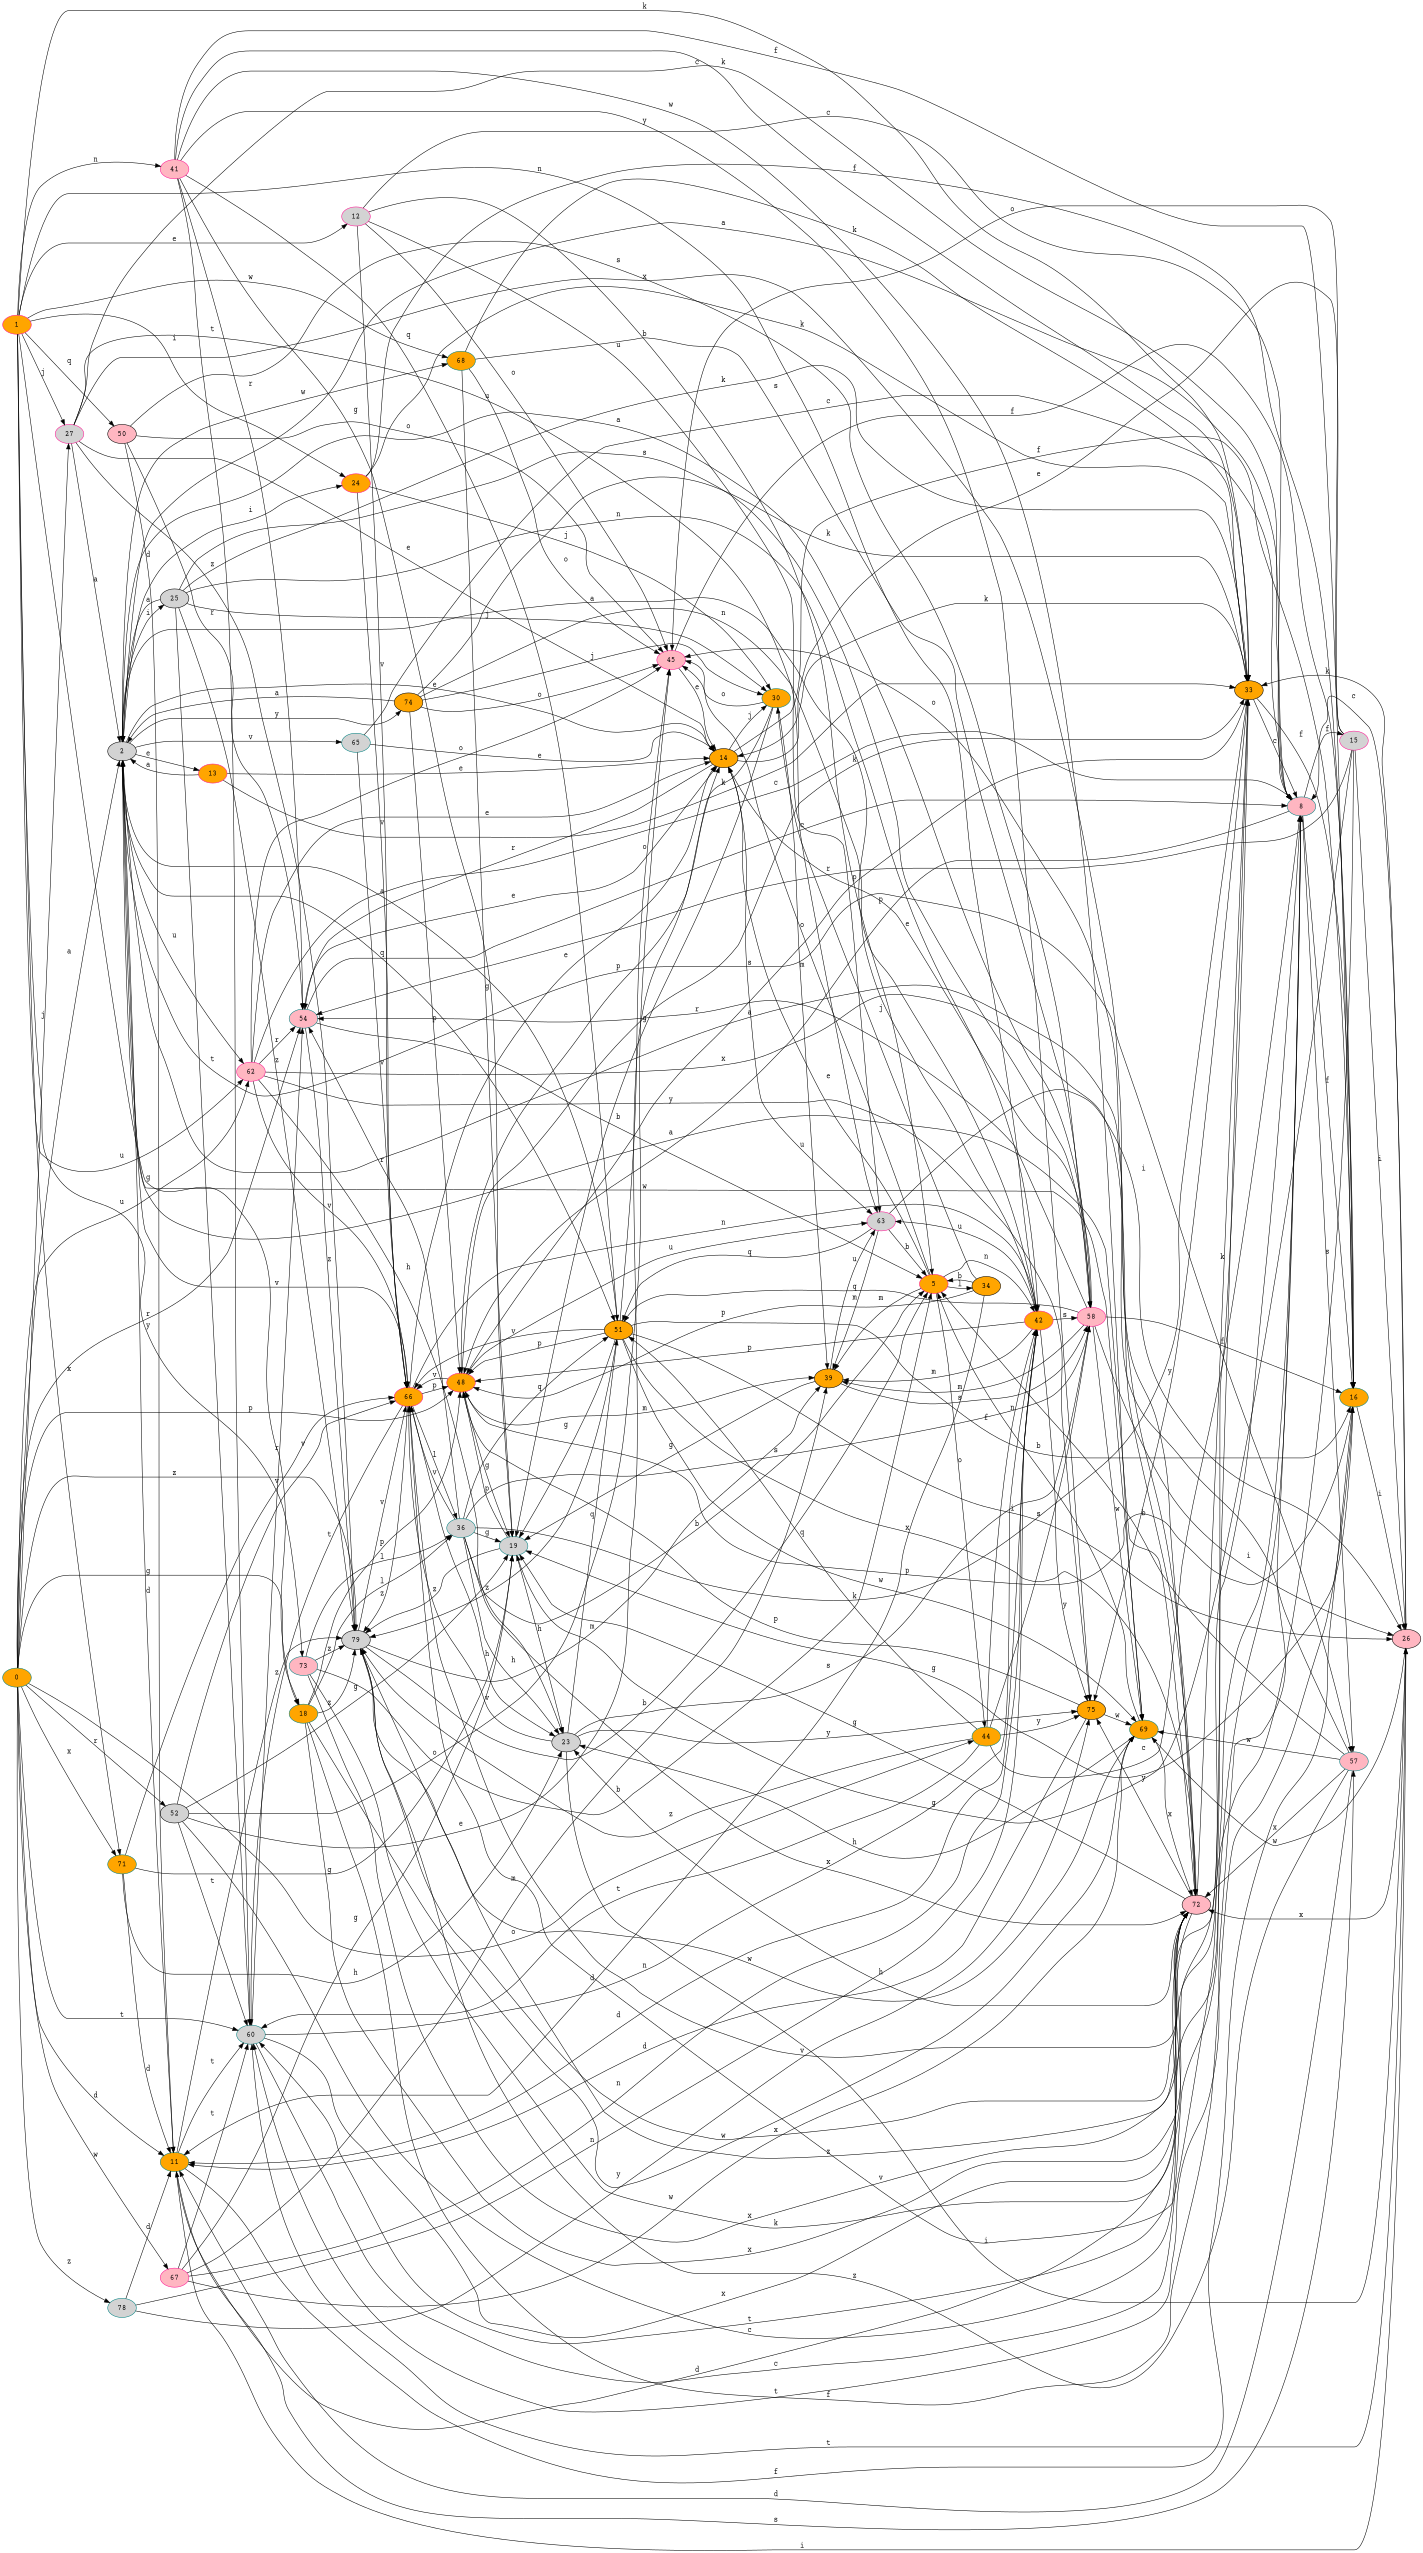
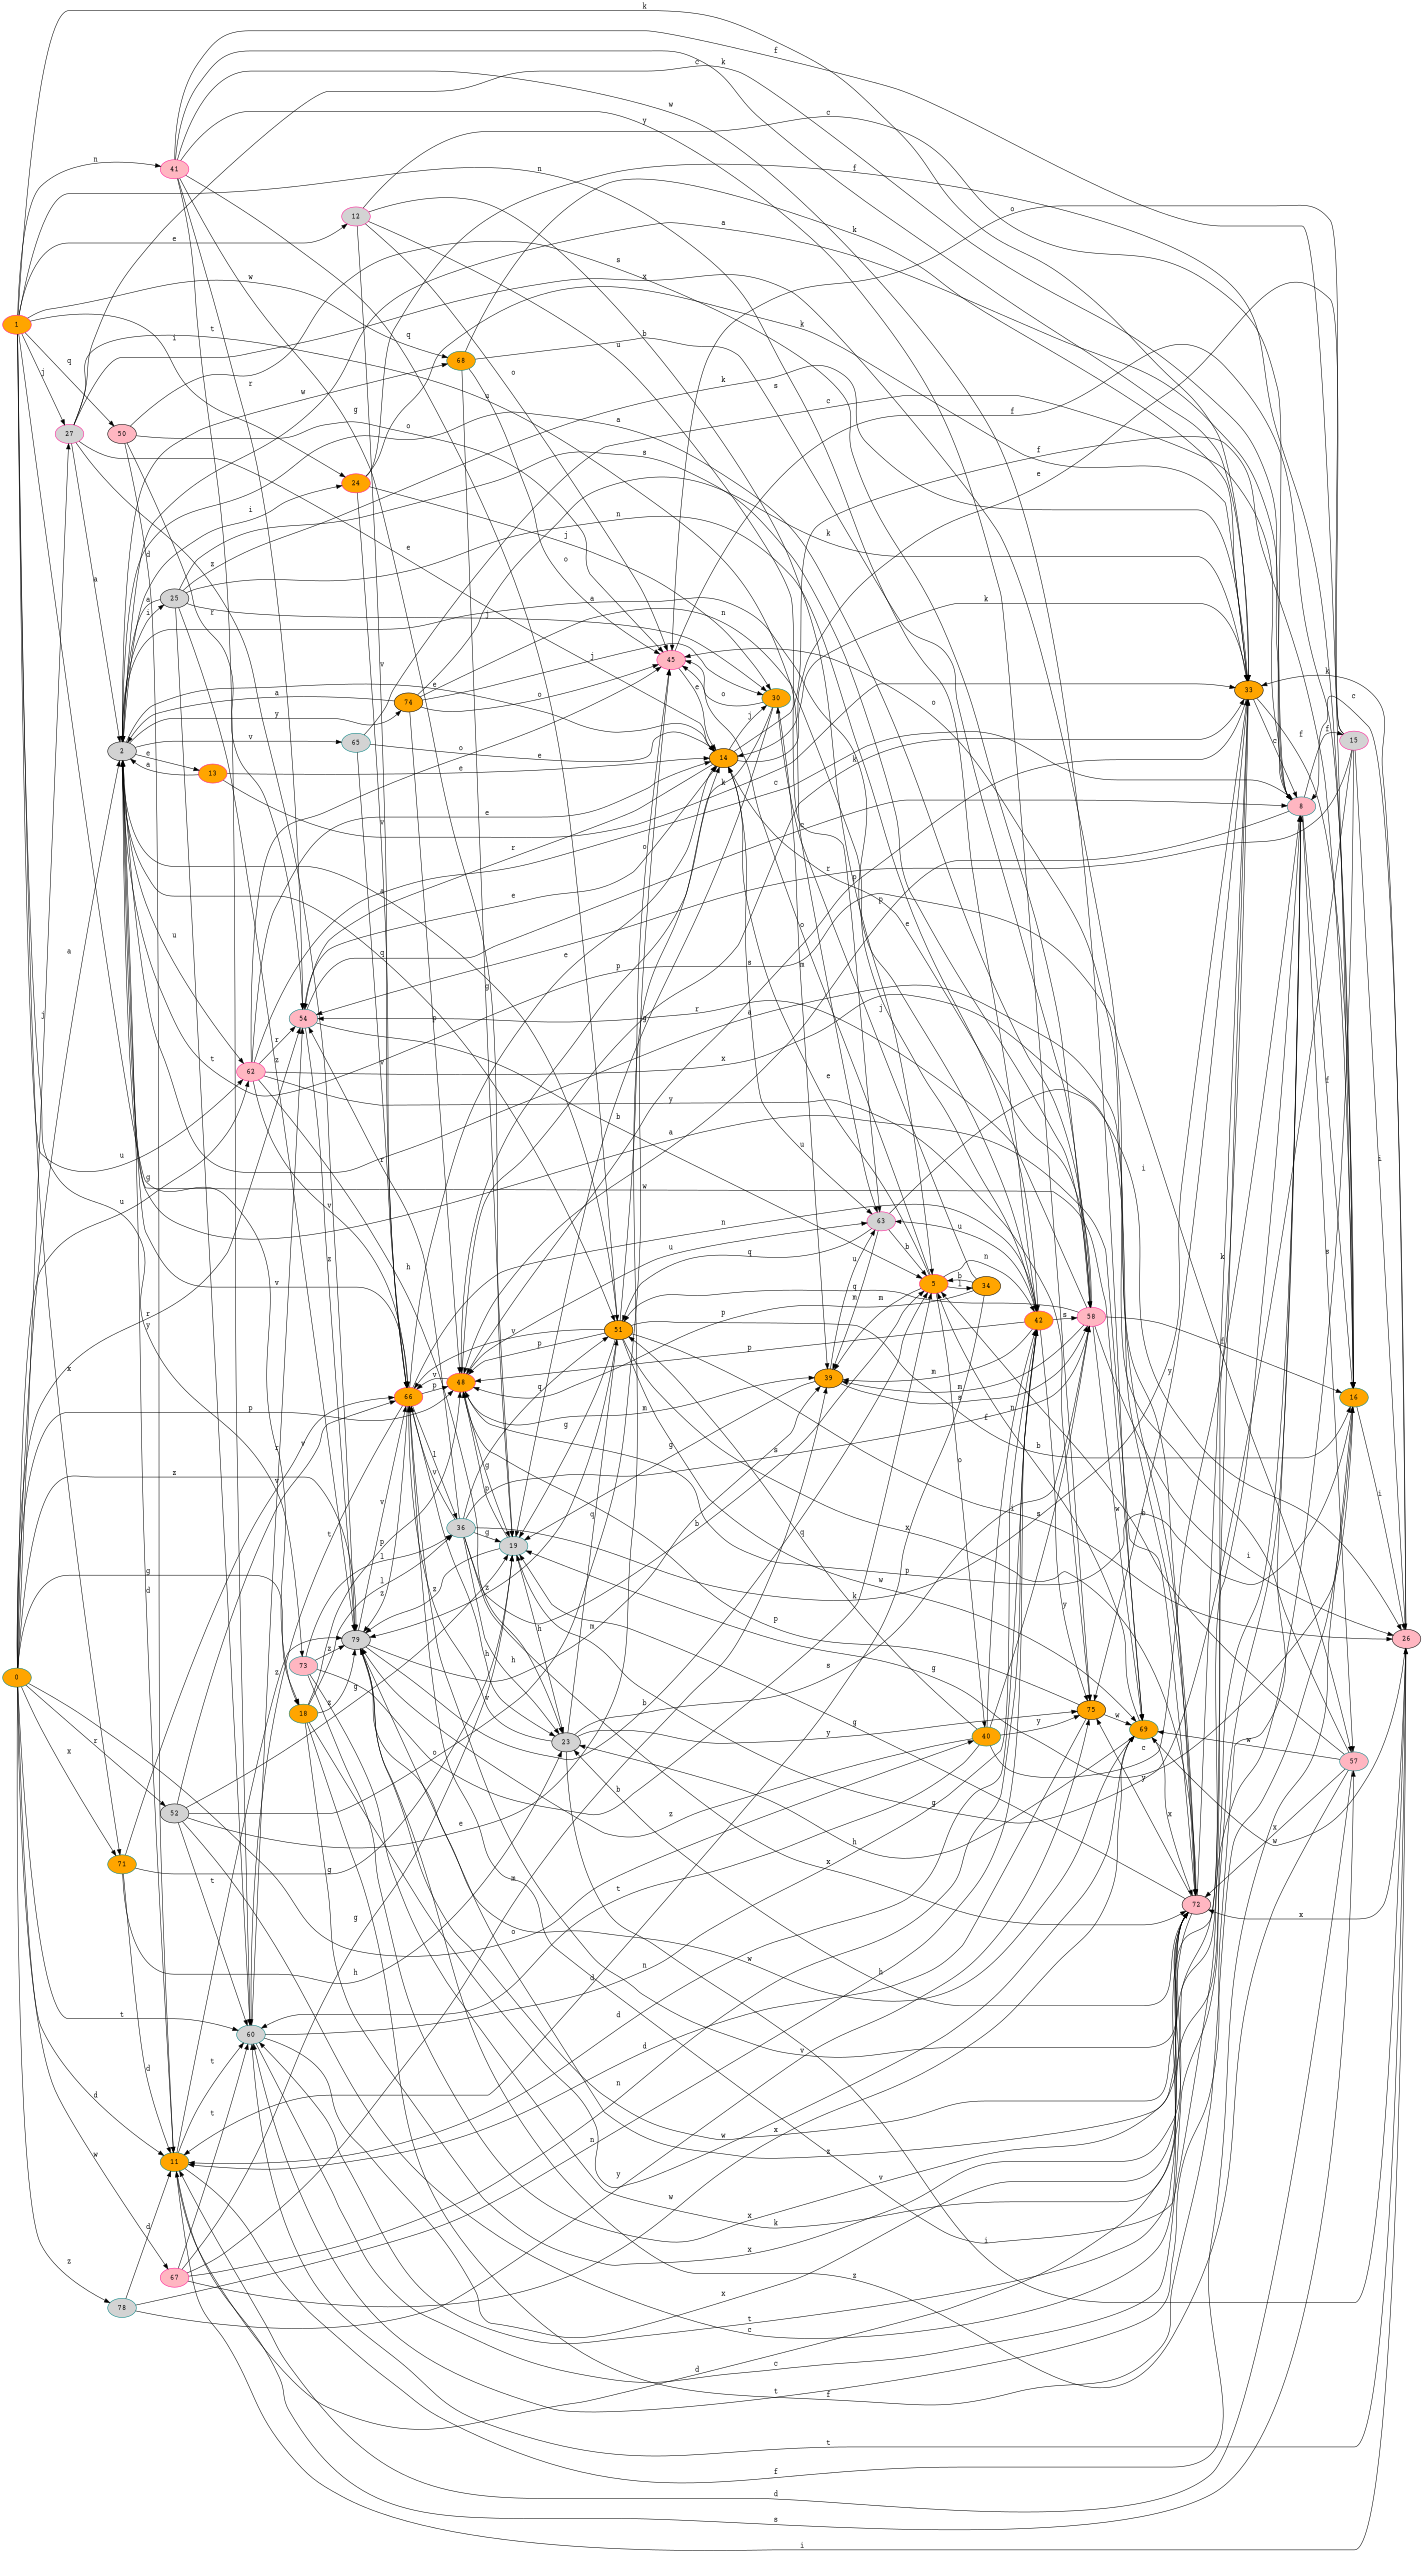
(986, 1737) -> (986, 1737)
